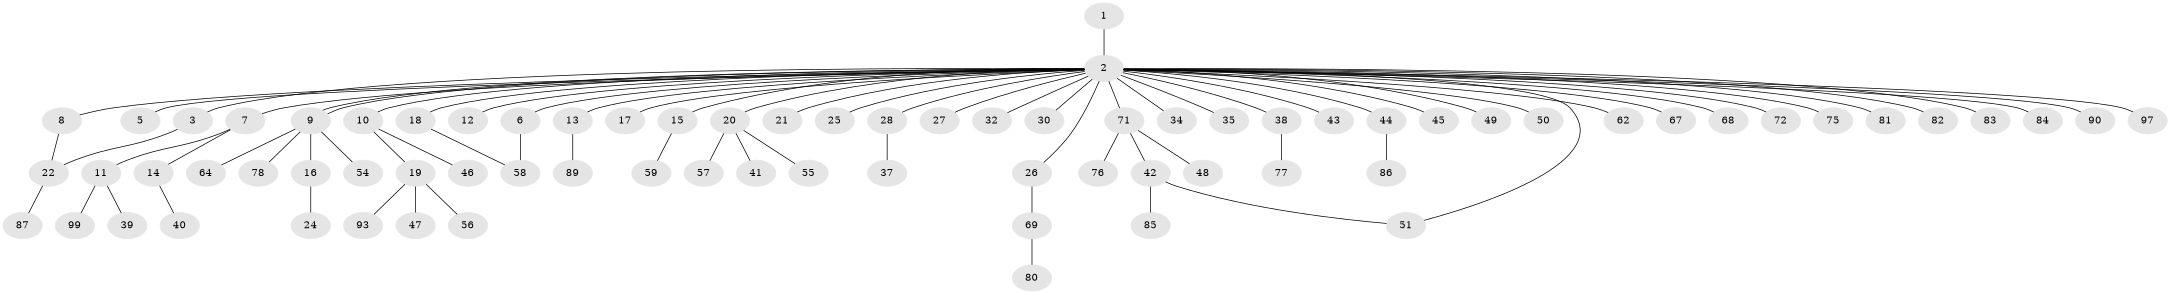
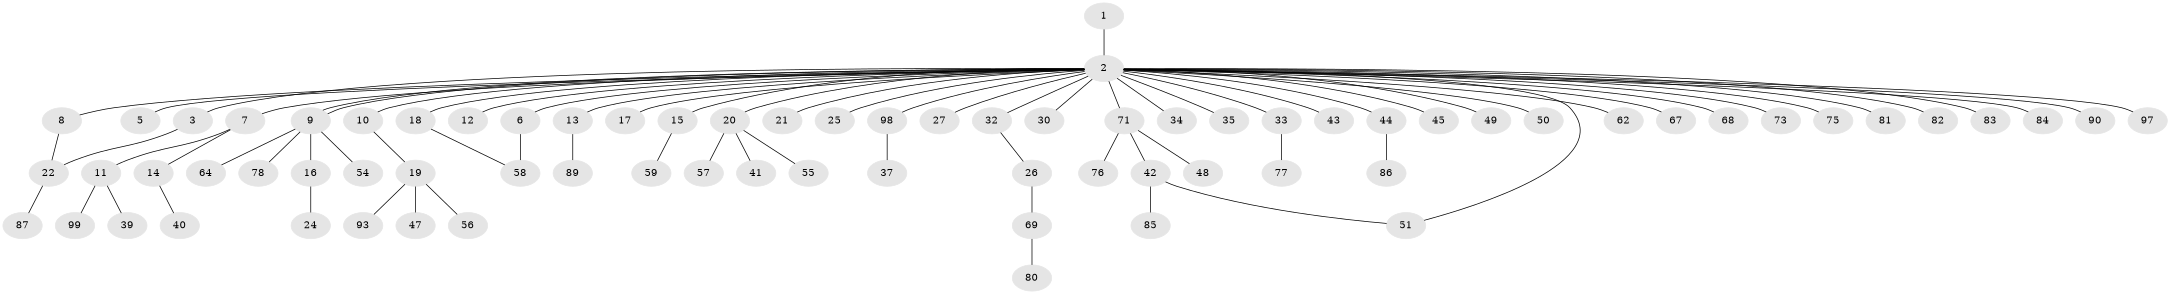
(887, 121) -> (887, 121)
(1282, 121) -> (1282, 121)
(1781, 121) -> (1781, 121)
(1076, 125) -> (1012, 147)
(468, 173) -> none
